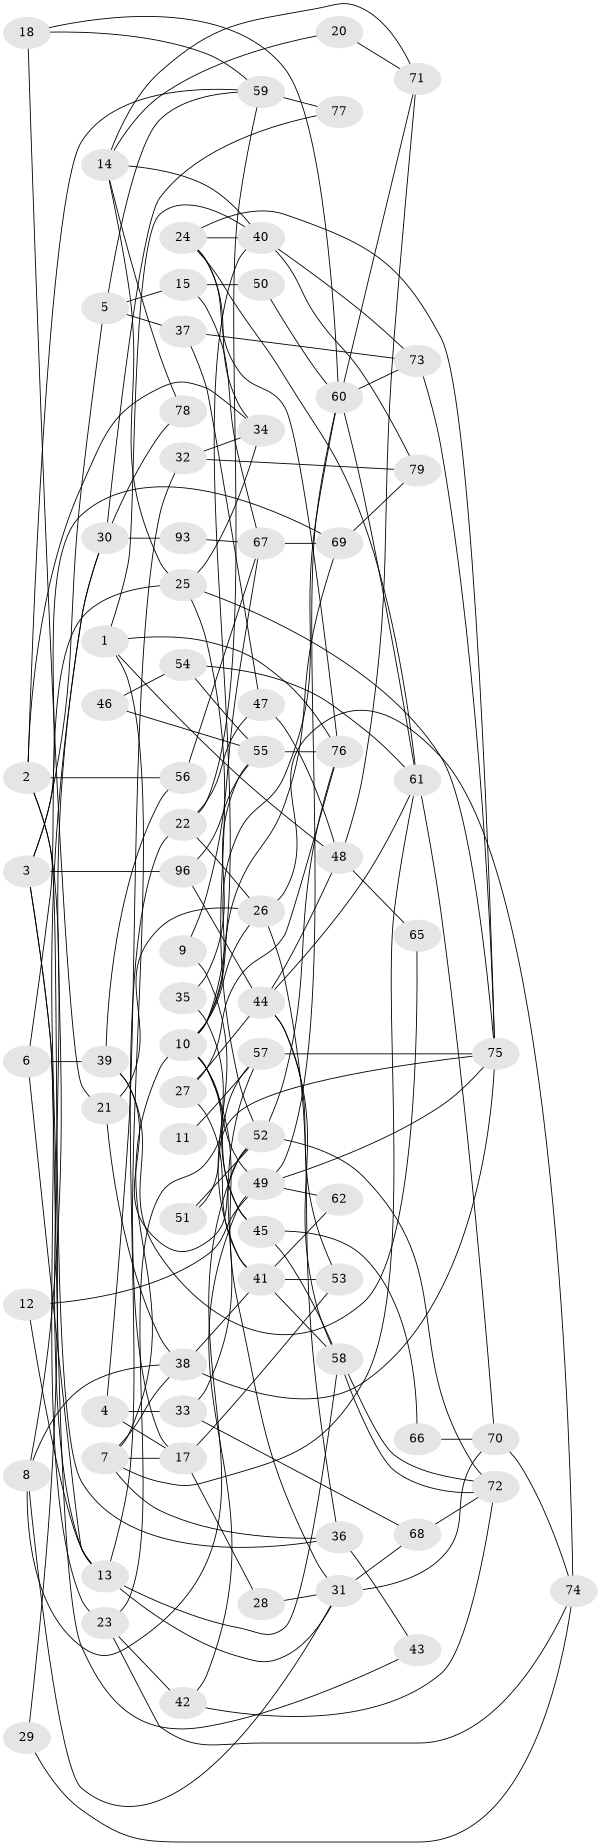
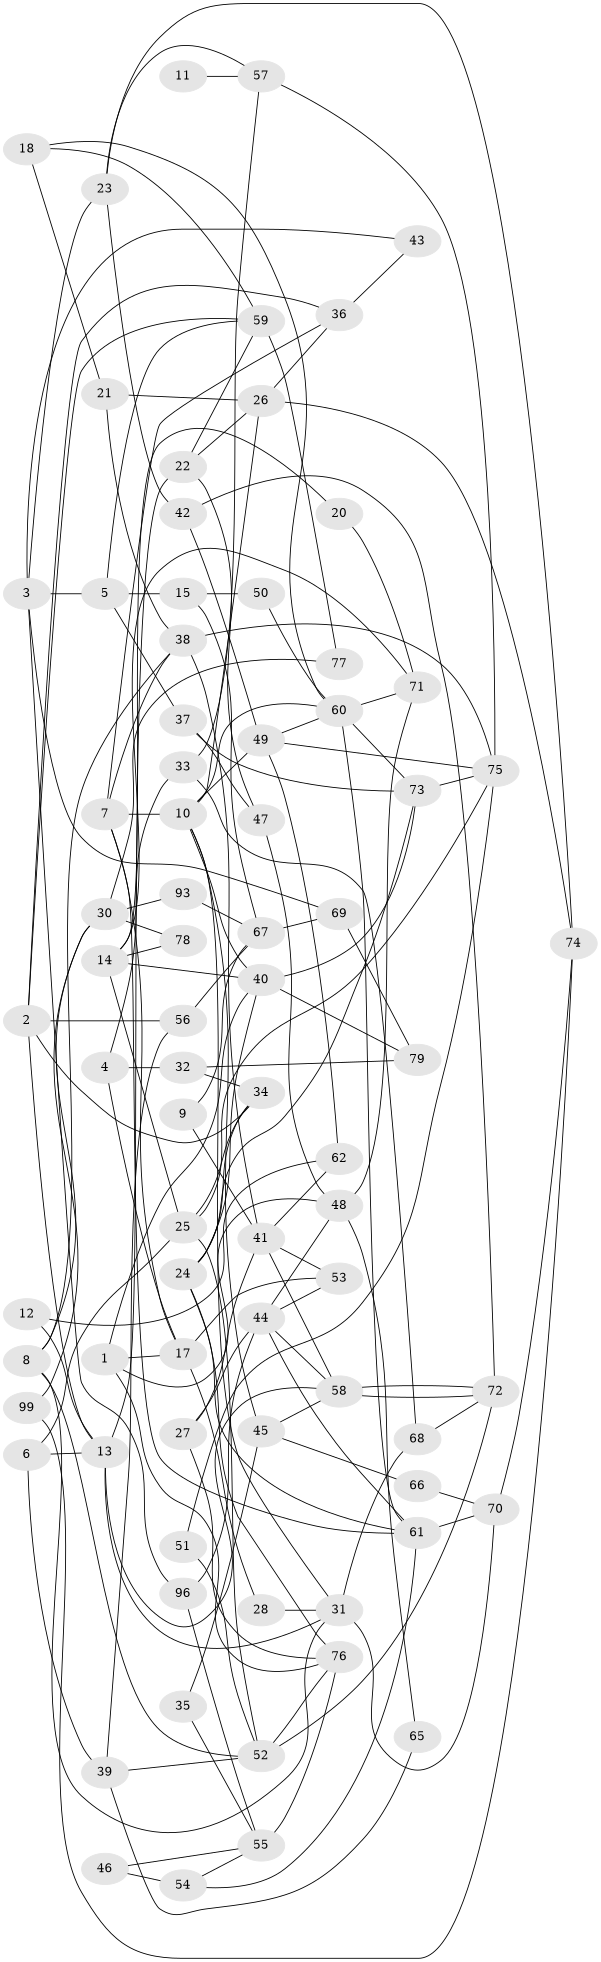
(470, 541) -> (335, 1038)
(285, 803) -> none
(166, 1277) -> (212, 1292)
(27, 1738) -> (27, 1408)
